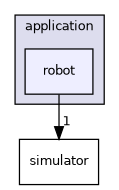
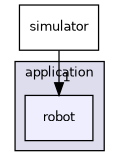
(59, 112) -> (59, 69)
